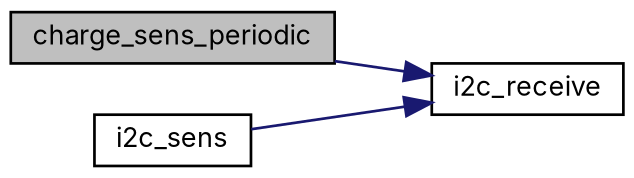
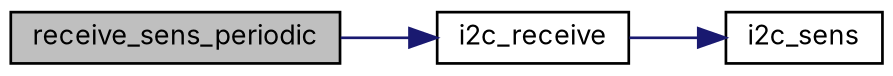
(173, 38) -> (175, 38)
(328, 118) -> (663, 38)
